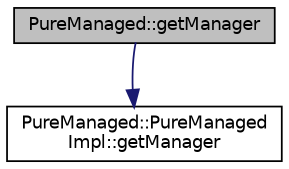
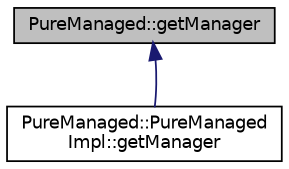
(133, 66) -> (156, 84)
